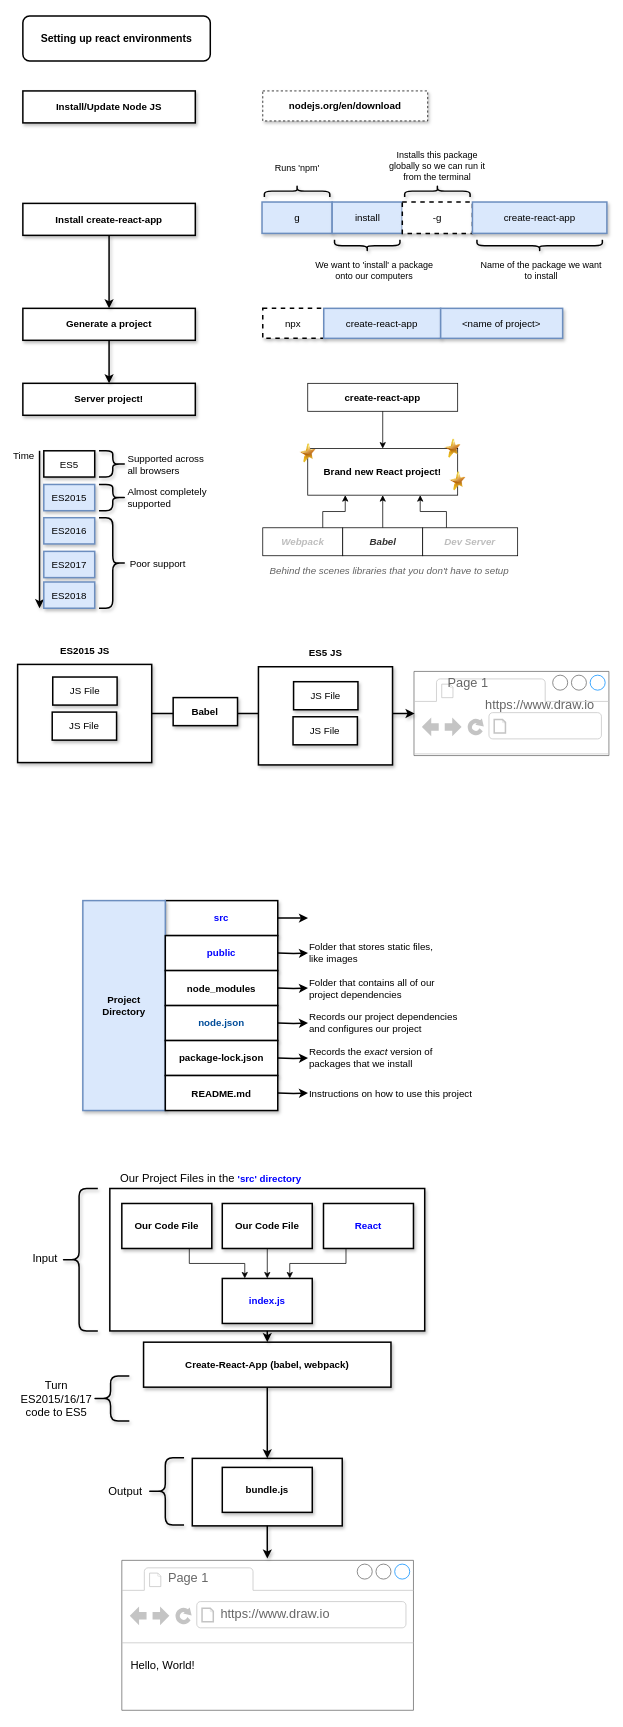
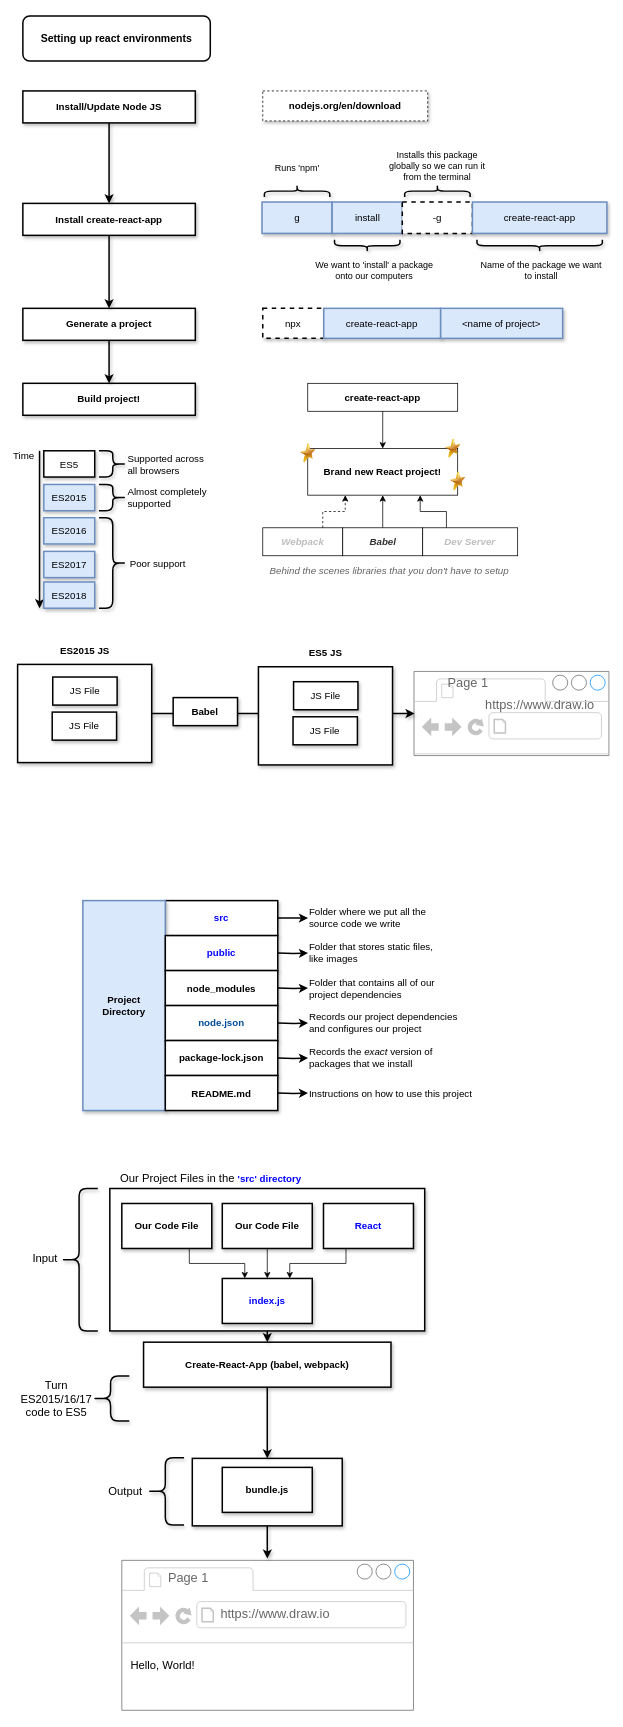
none -> (109, 160)
(109, 399) -> (109, 399)
(332, 511) -> (332, 511)
none -> (379, 918)
